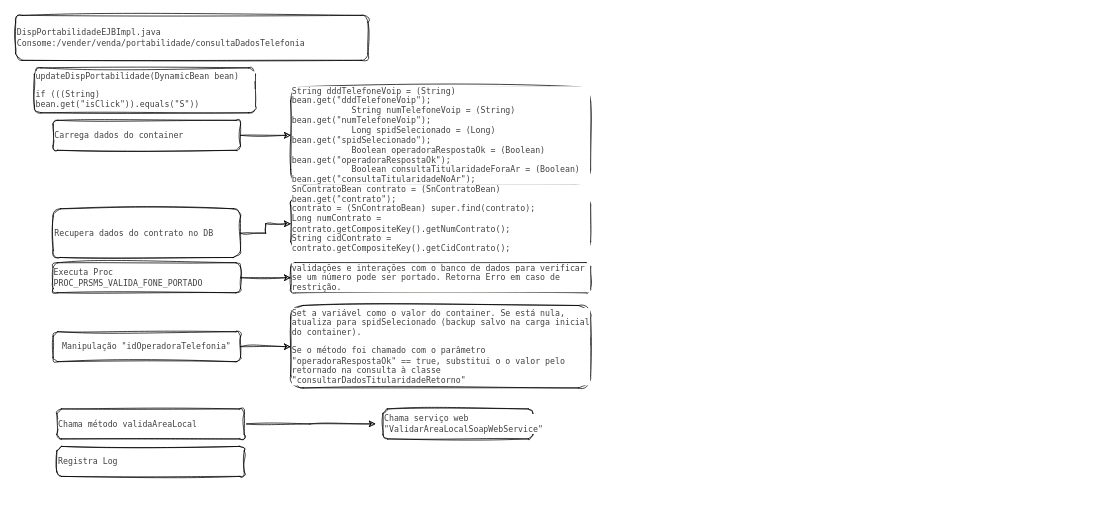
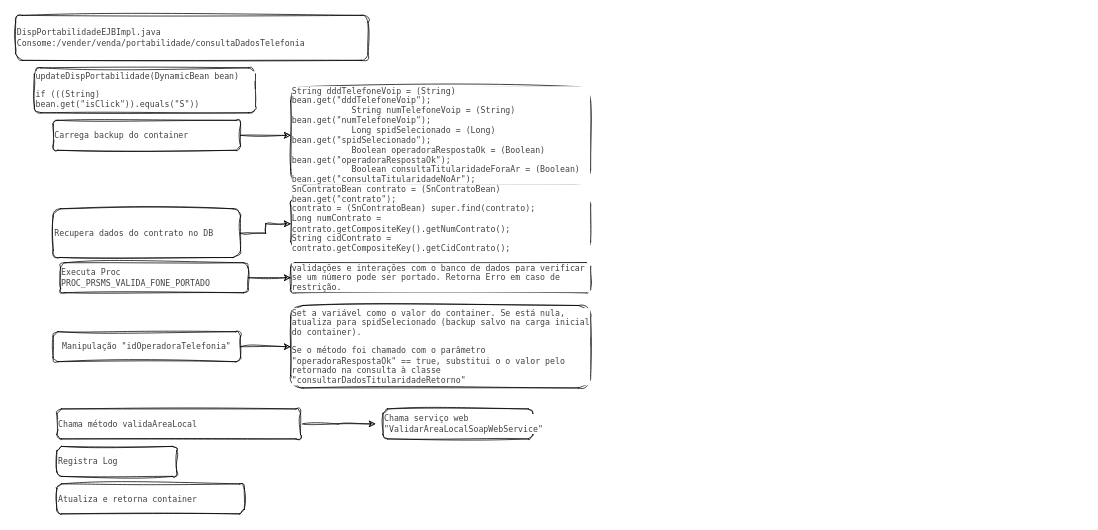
(110, 135) -> (112, 135)
(147, 278) -> (154, 278)
(150, 424) -> (179, 424)
(150, 462) -> (117, 462)
none -> (150, 499)
